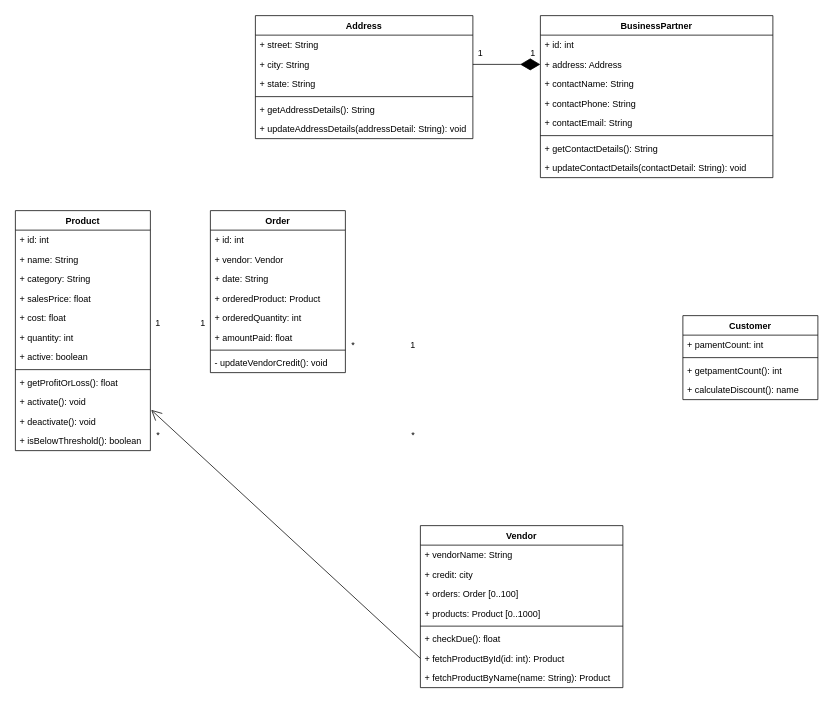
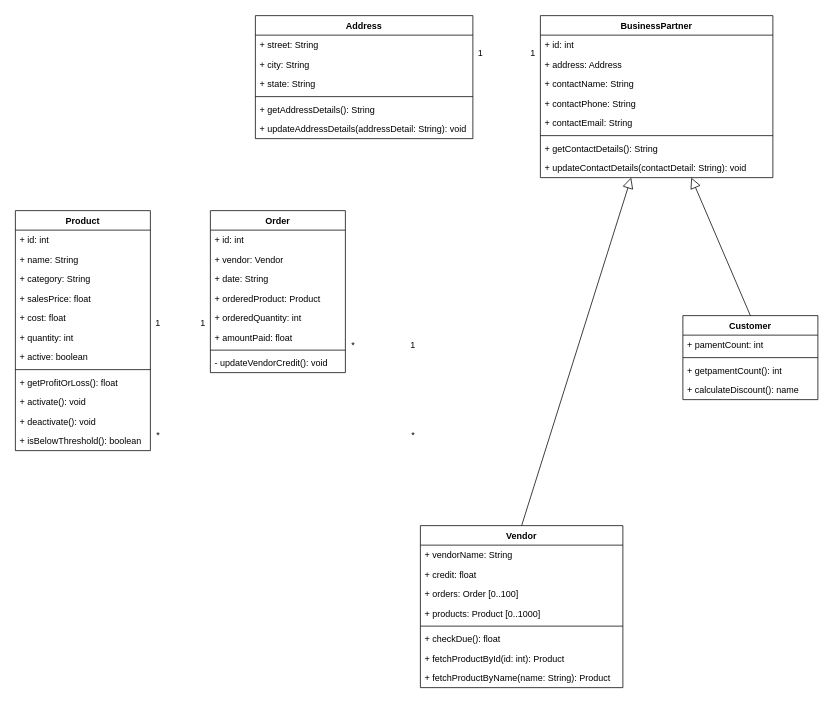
(497, 64) -> none
none -> (723, 252)
none -> (575, 356)
(286, 534) -> none
(454, 575) -> (456, 575)
